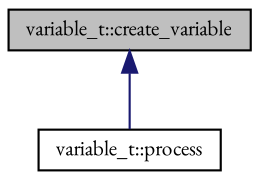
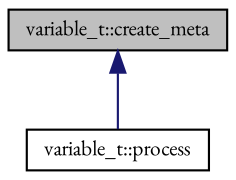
(130, 30) -> (118, 30)
